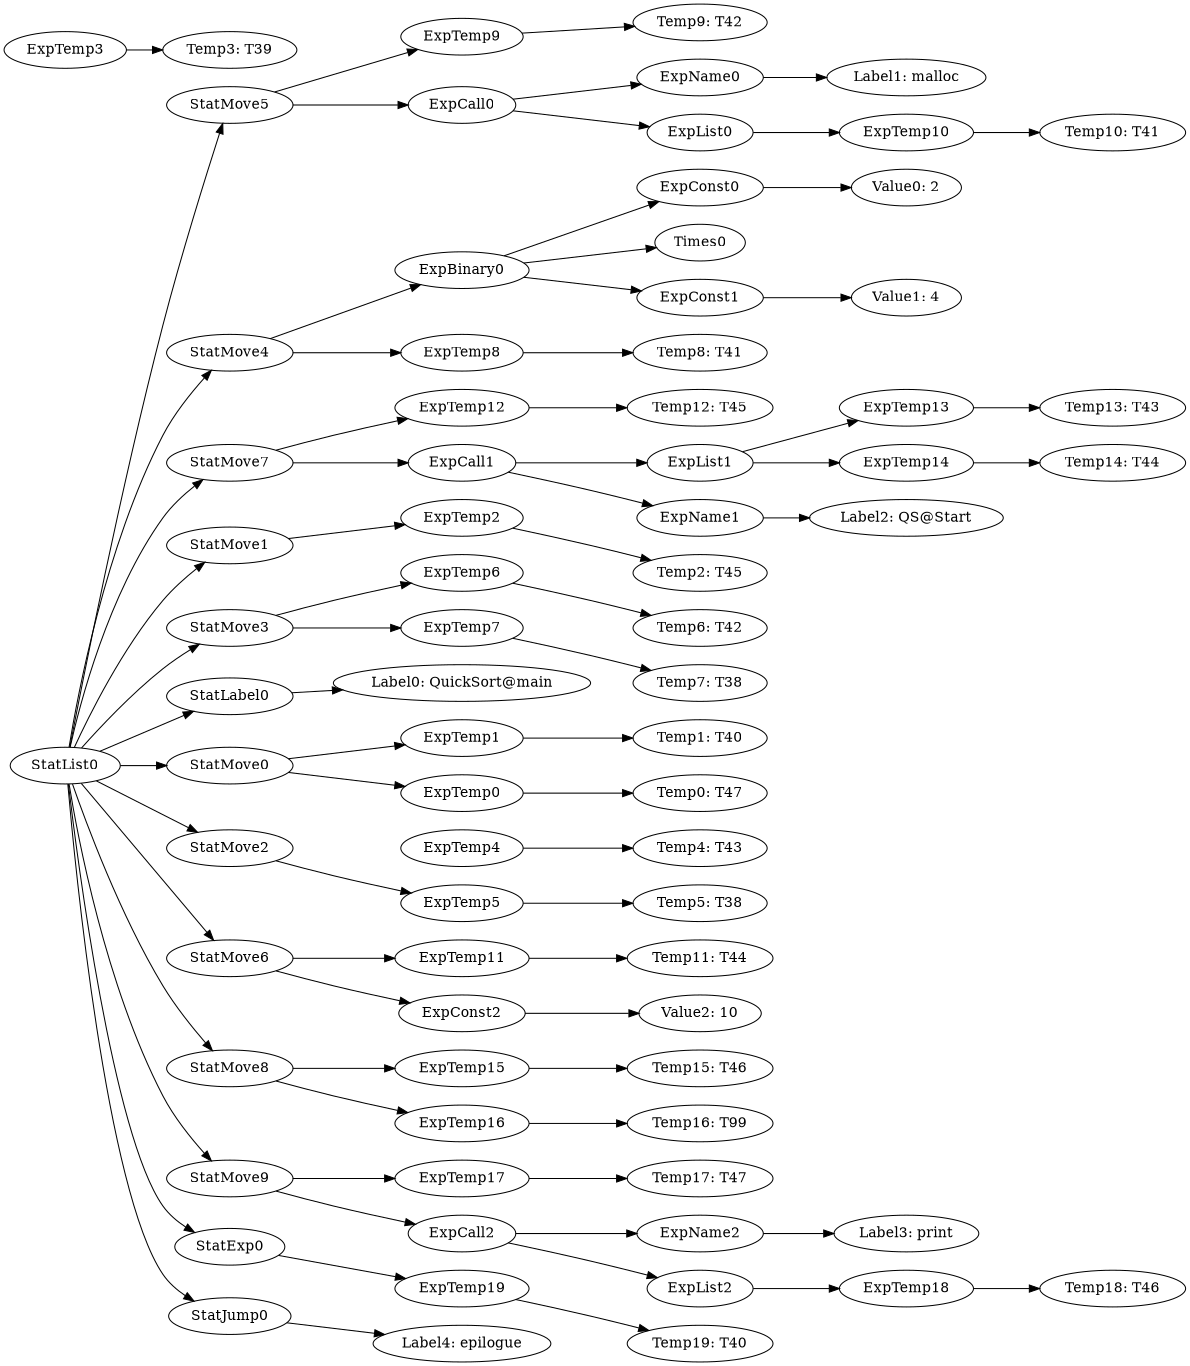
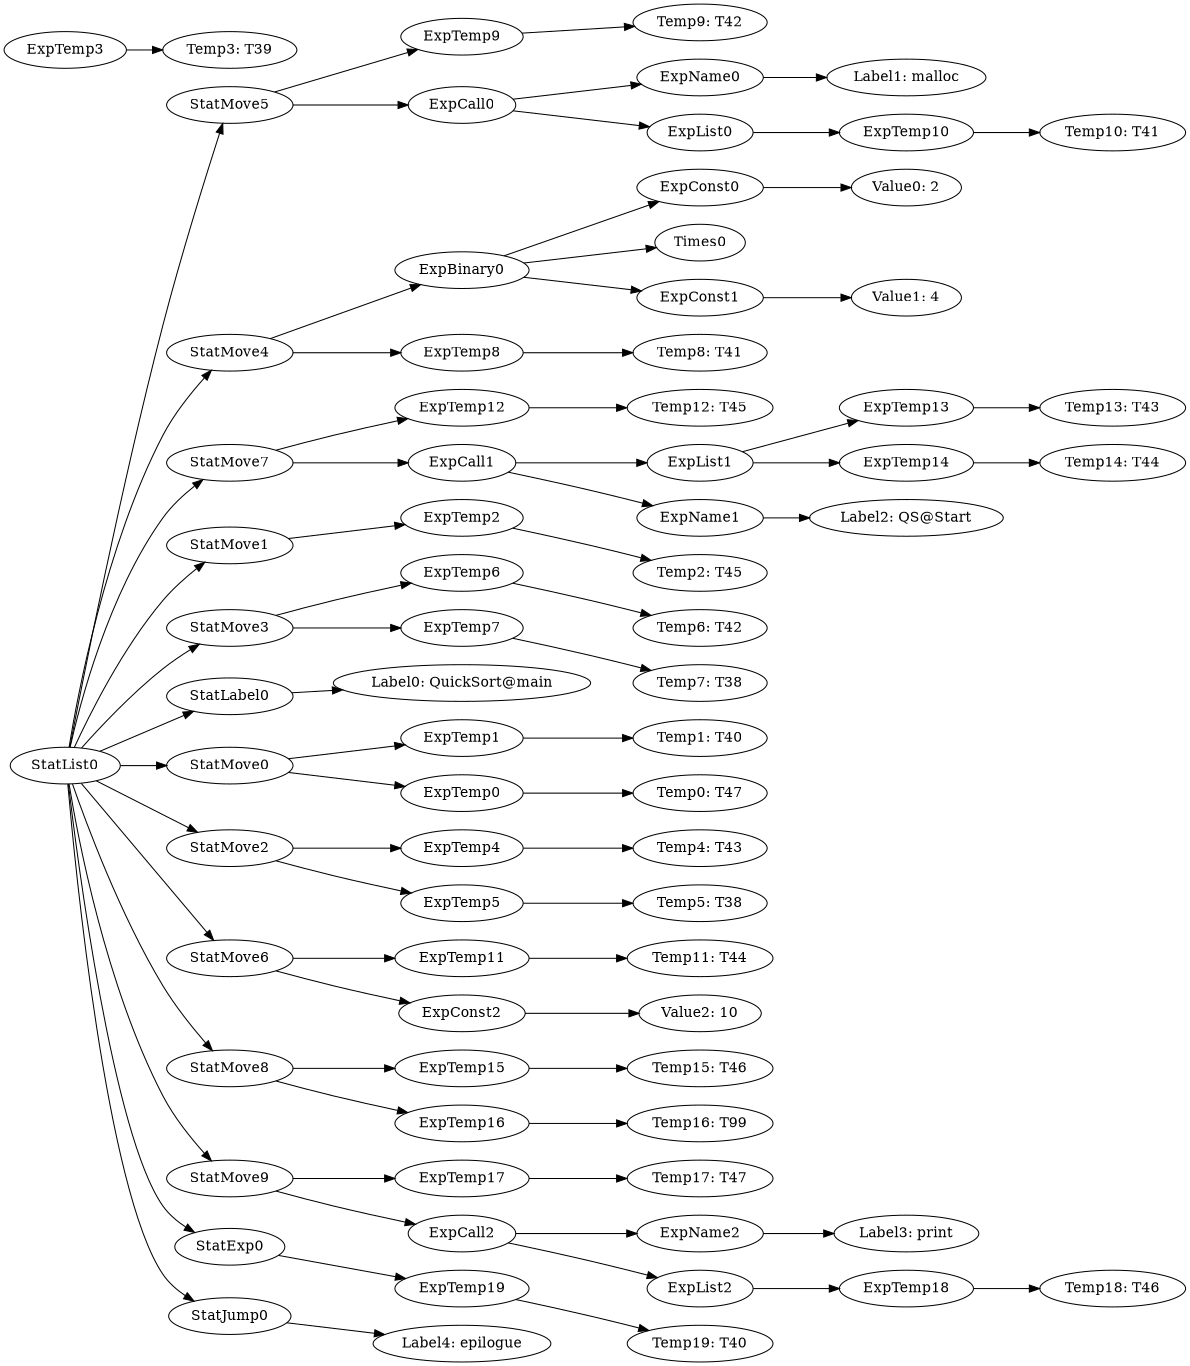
none -> (342, 848)
